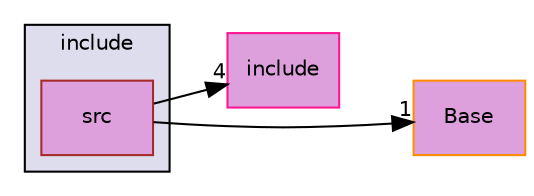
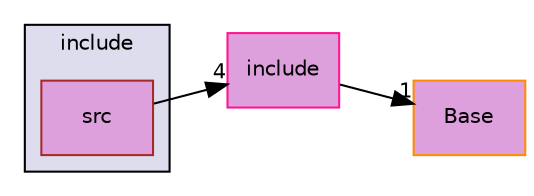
(273, 127) -> (367, 92)
